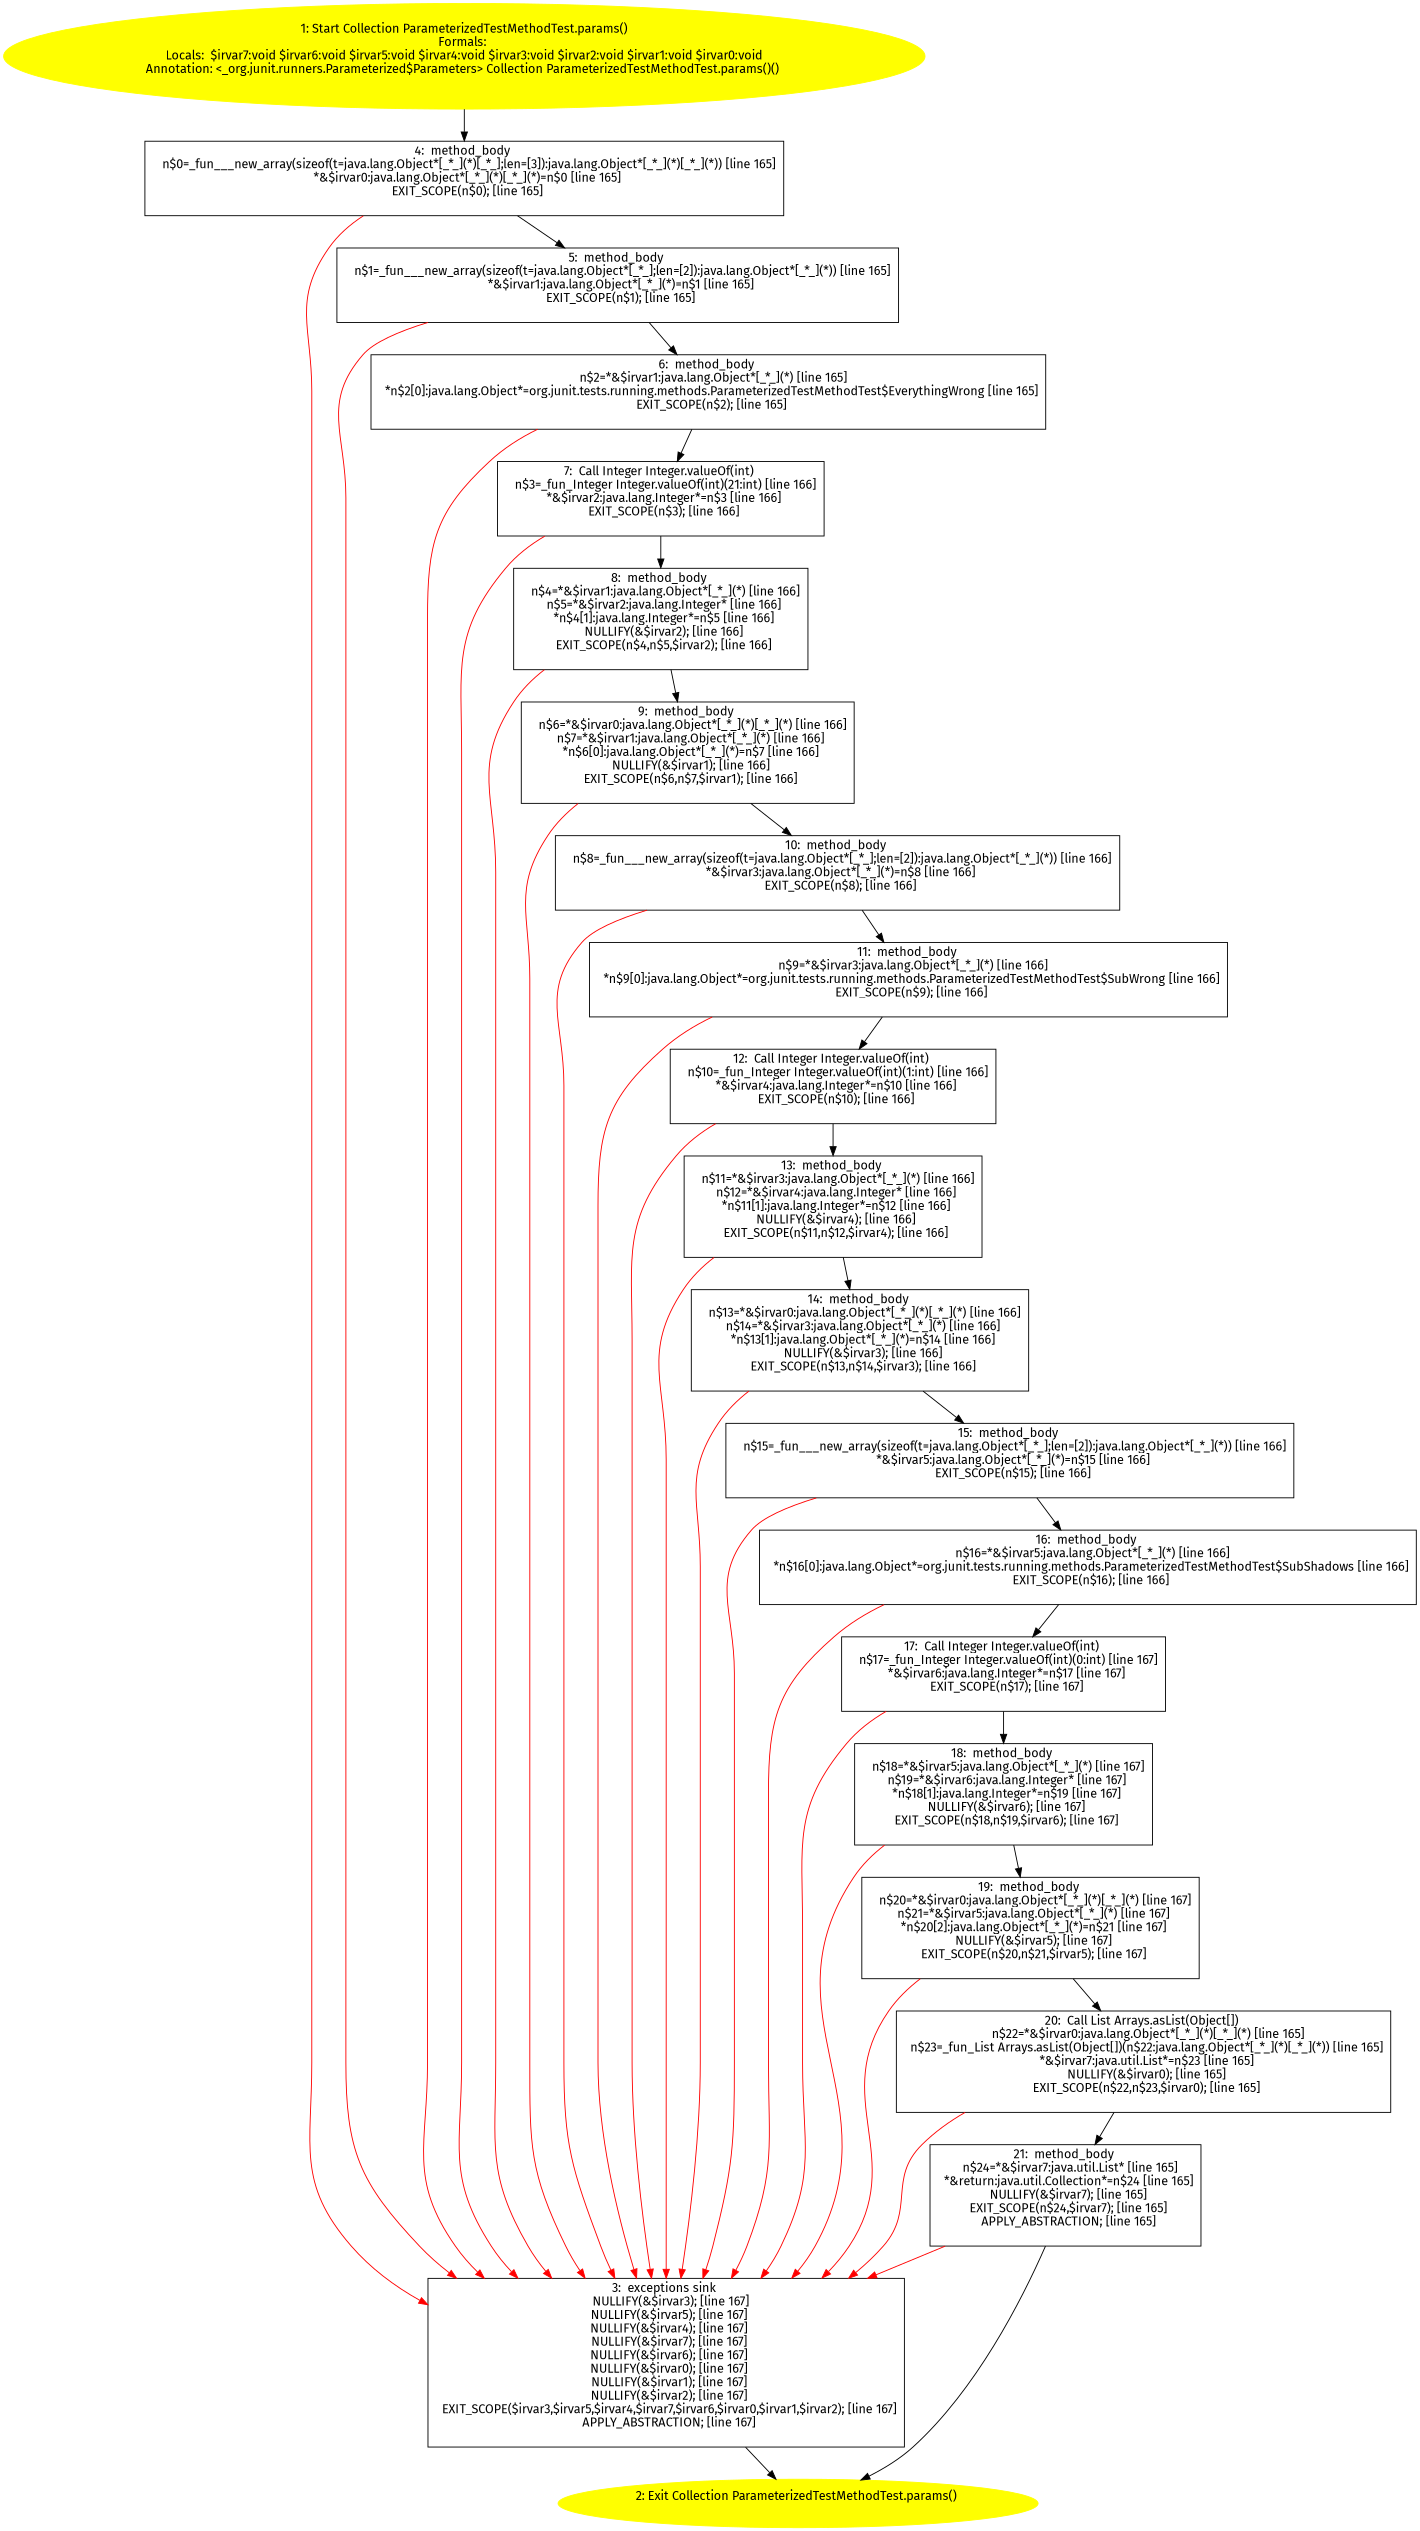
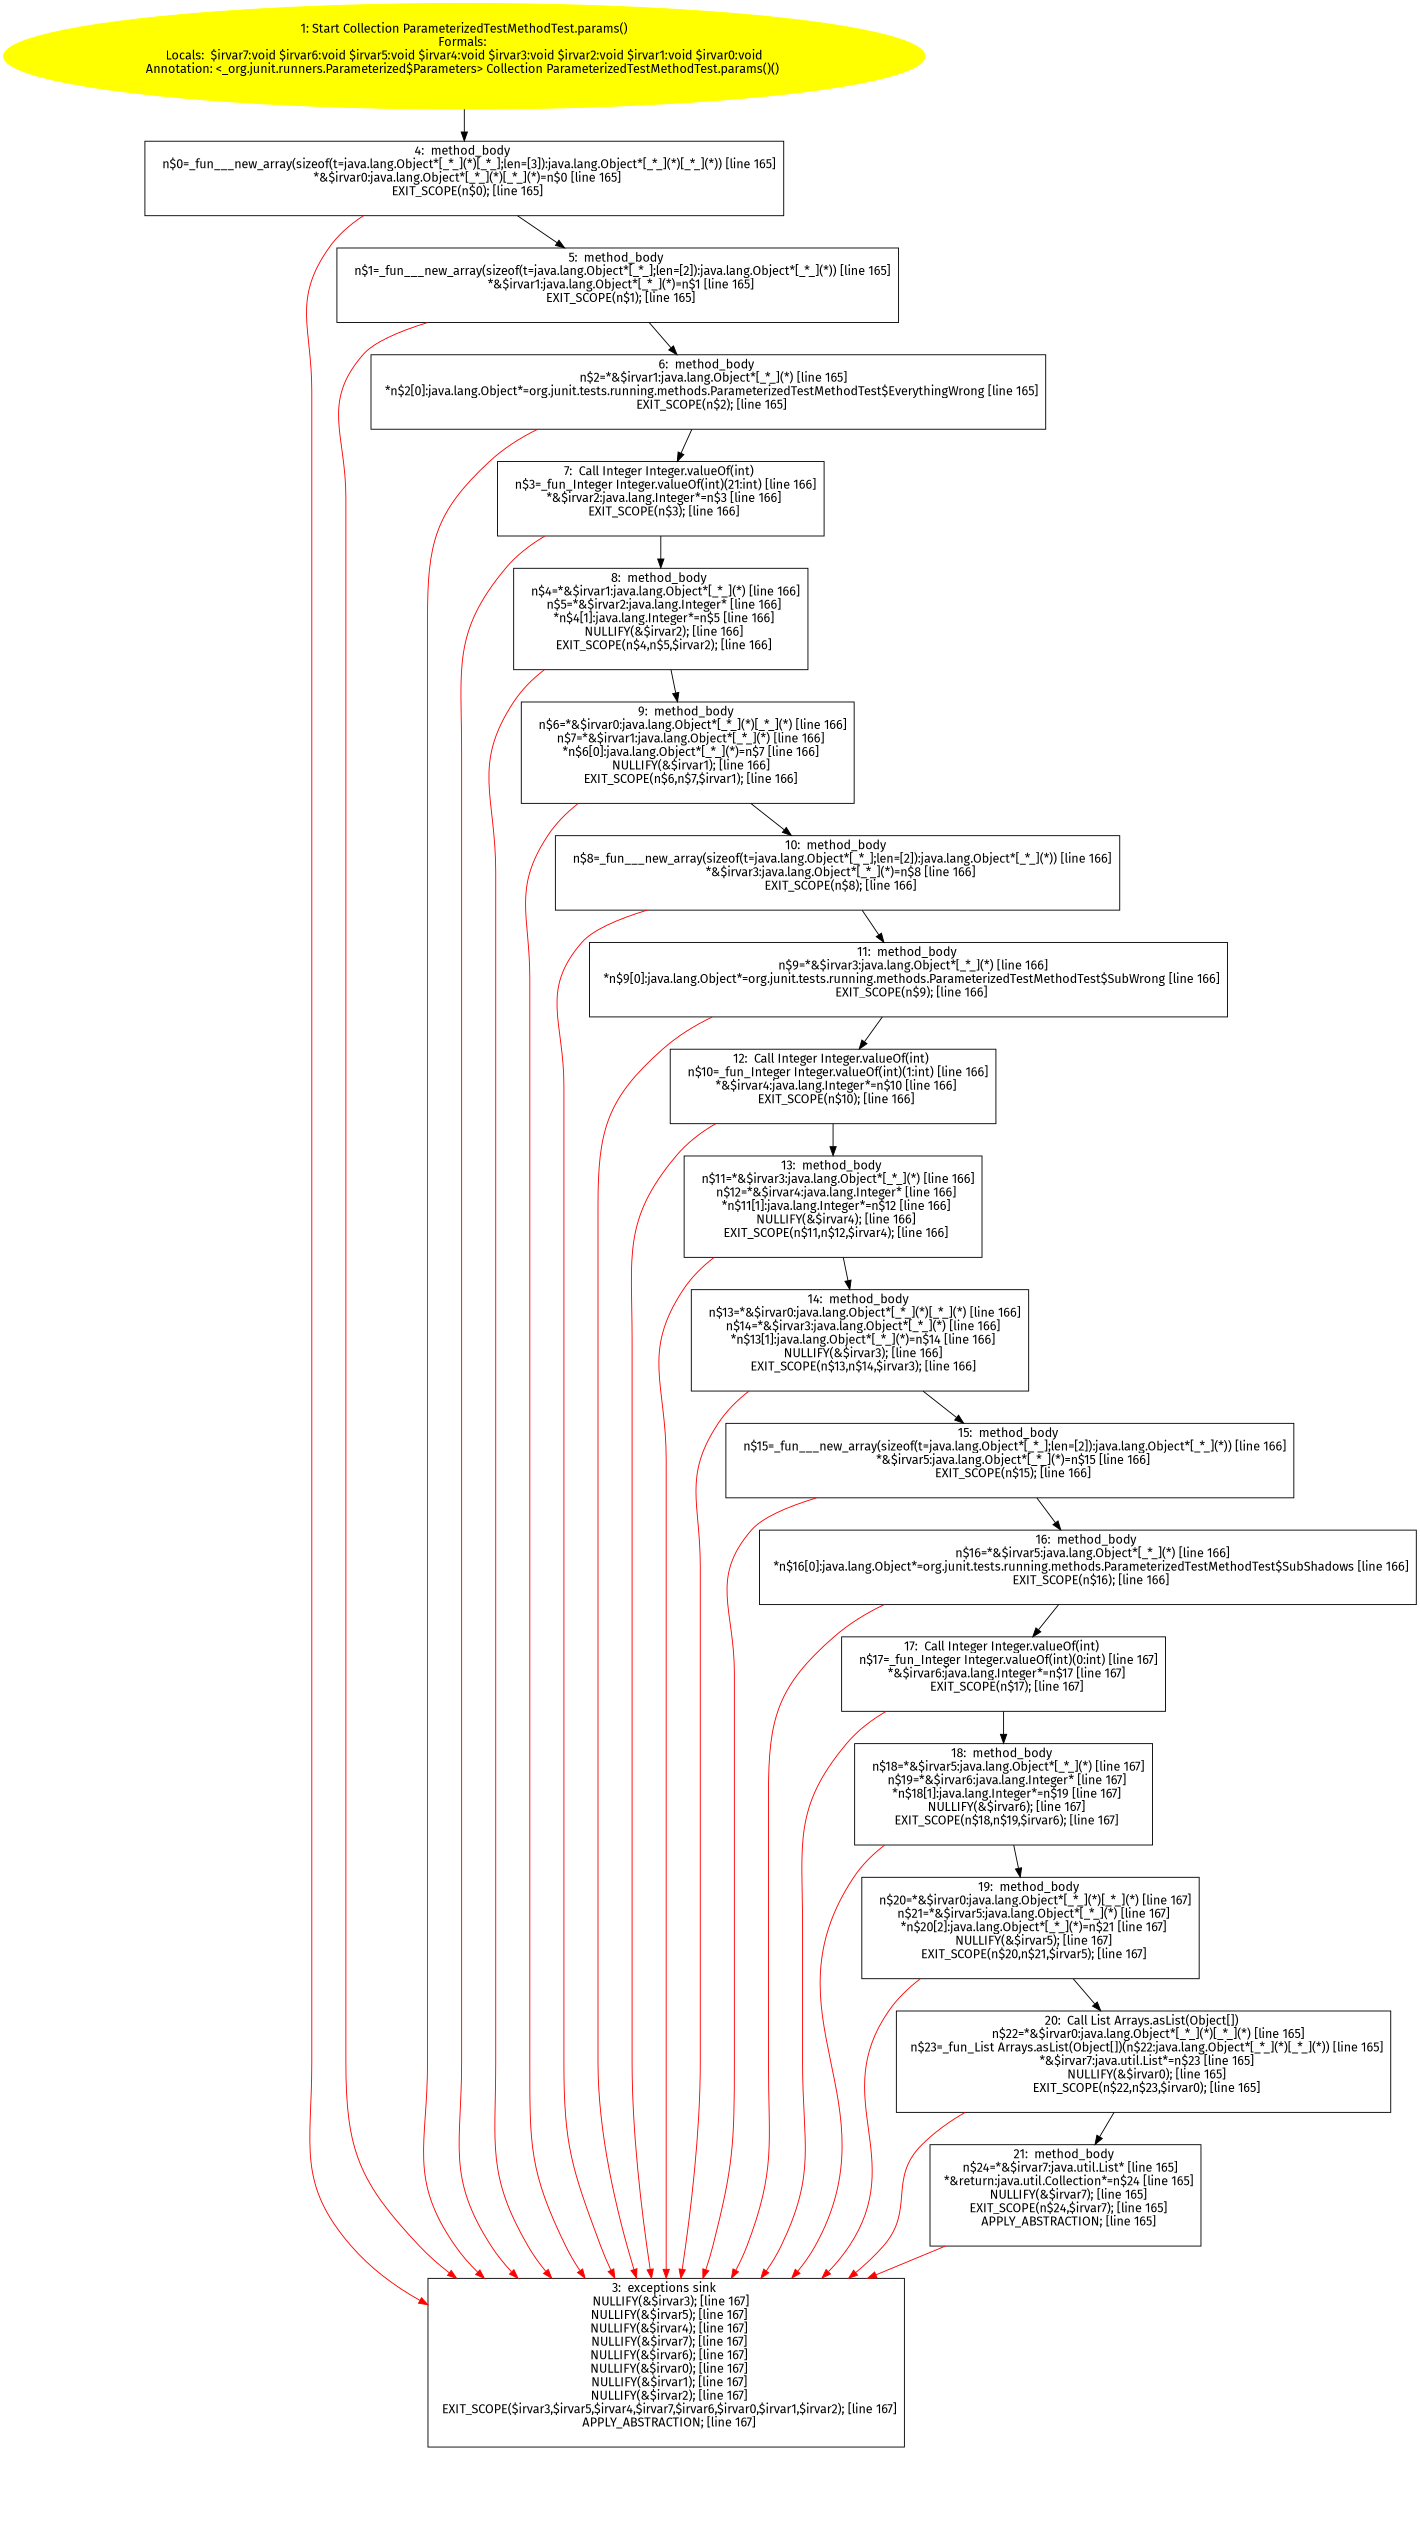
(798, 2503) -> none
